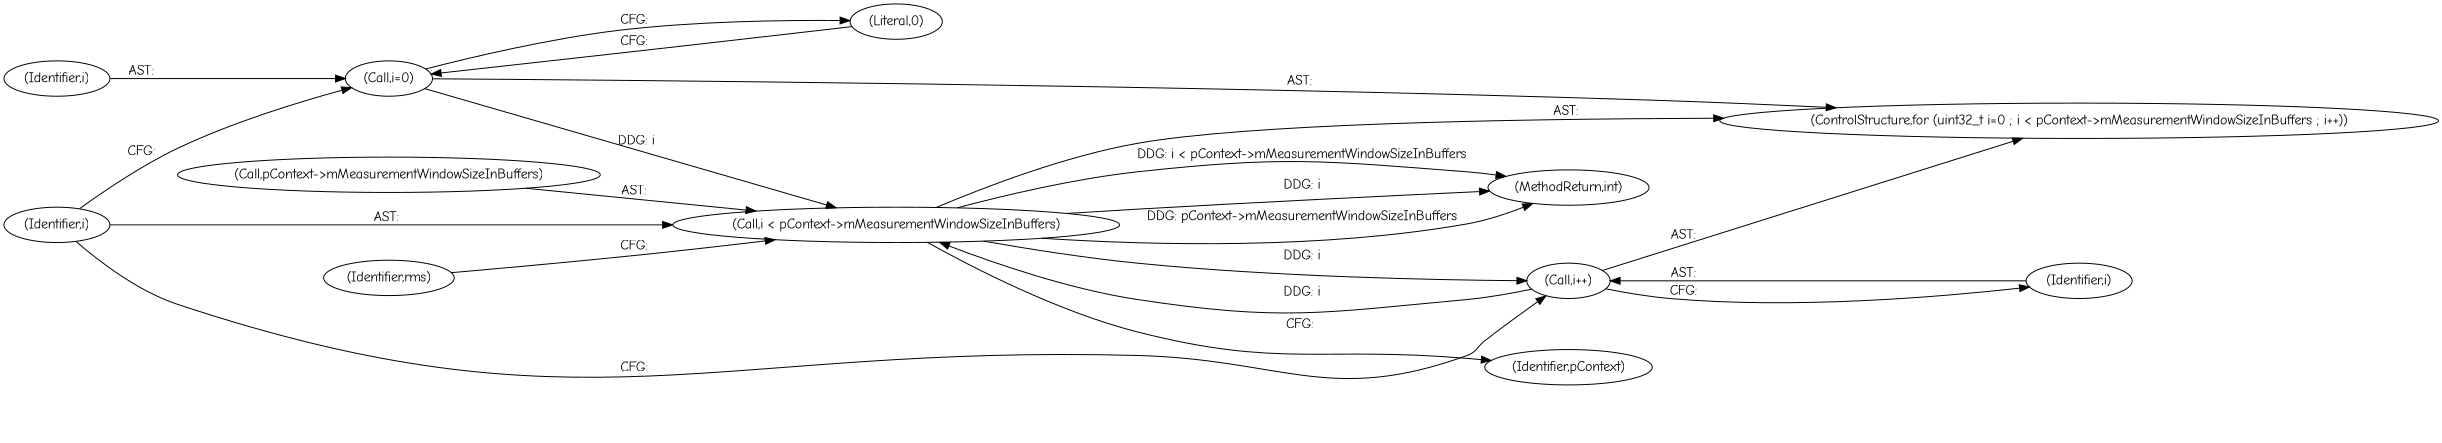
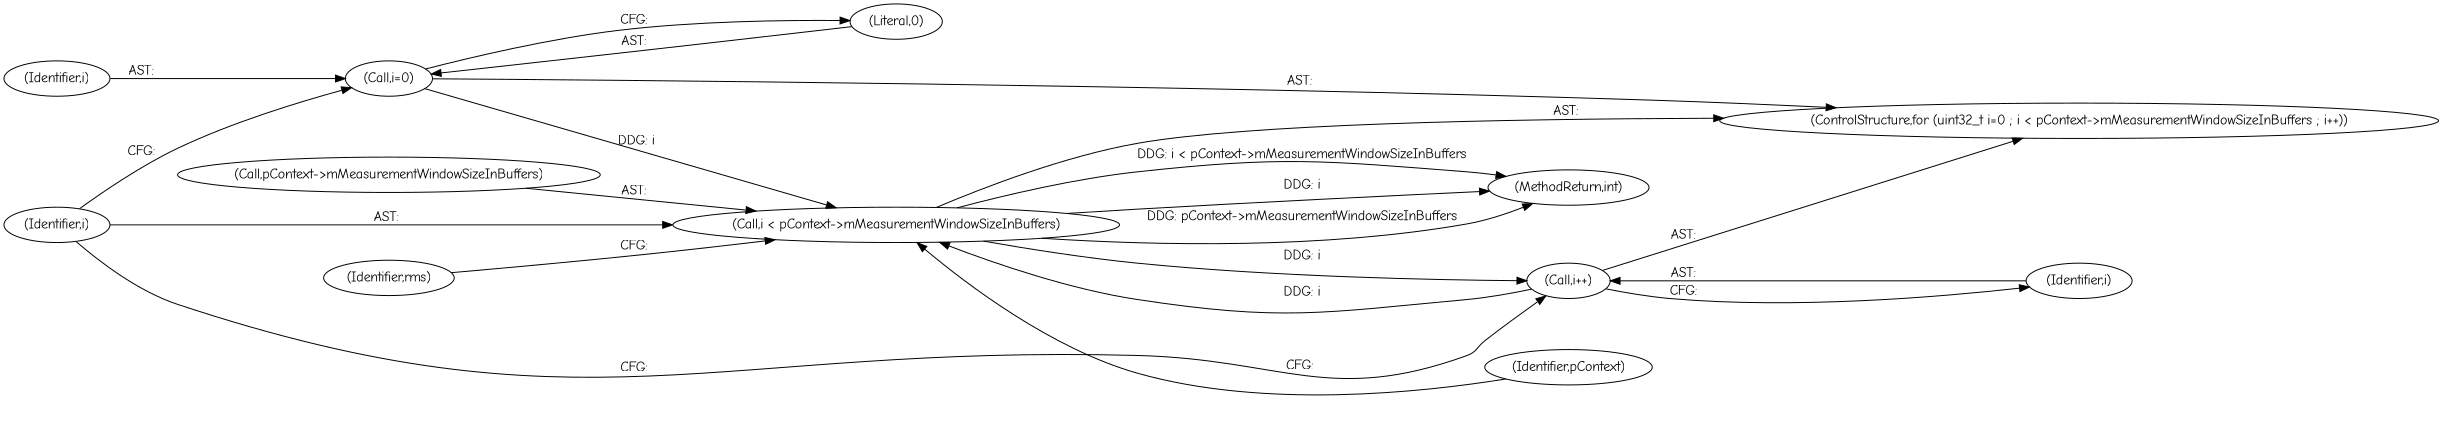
(636, 42) -> (636, 42)
(1195, 344) -> (1198, 386)
